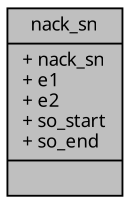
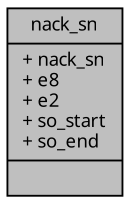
(42, 81) -> (42, 81)
